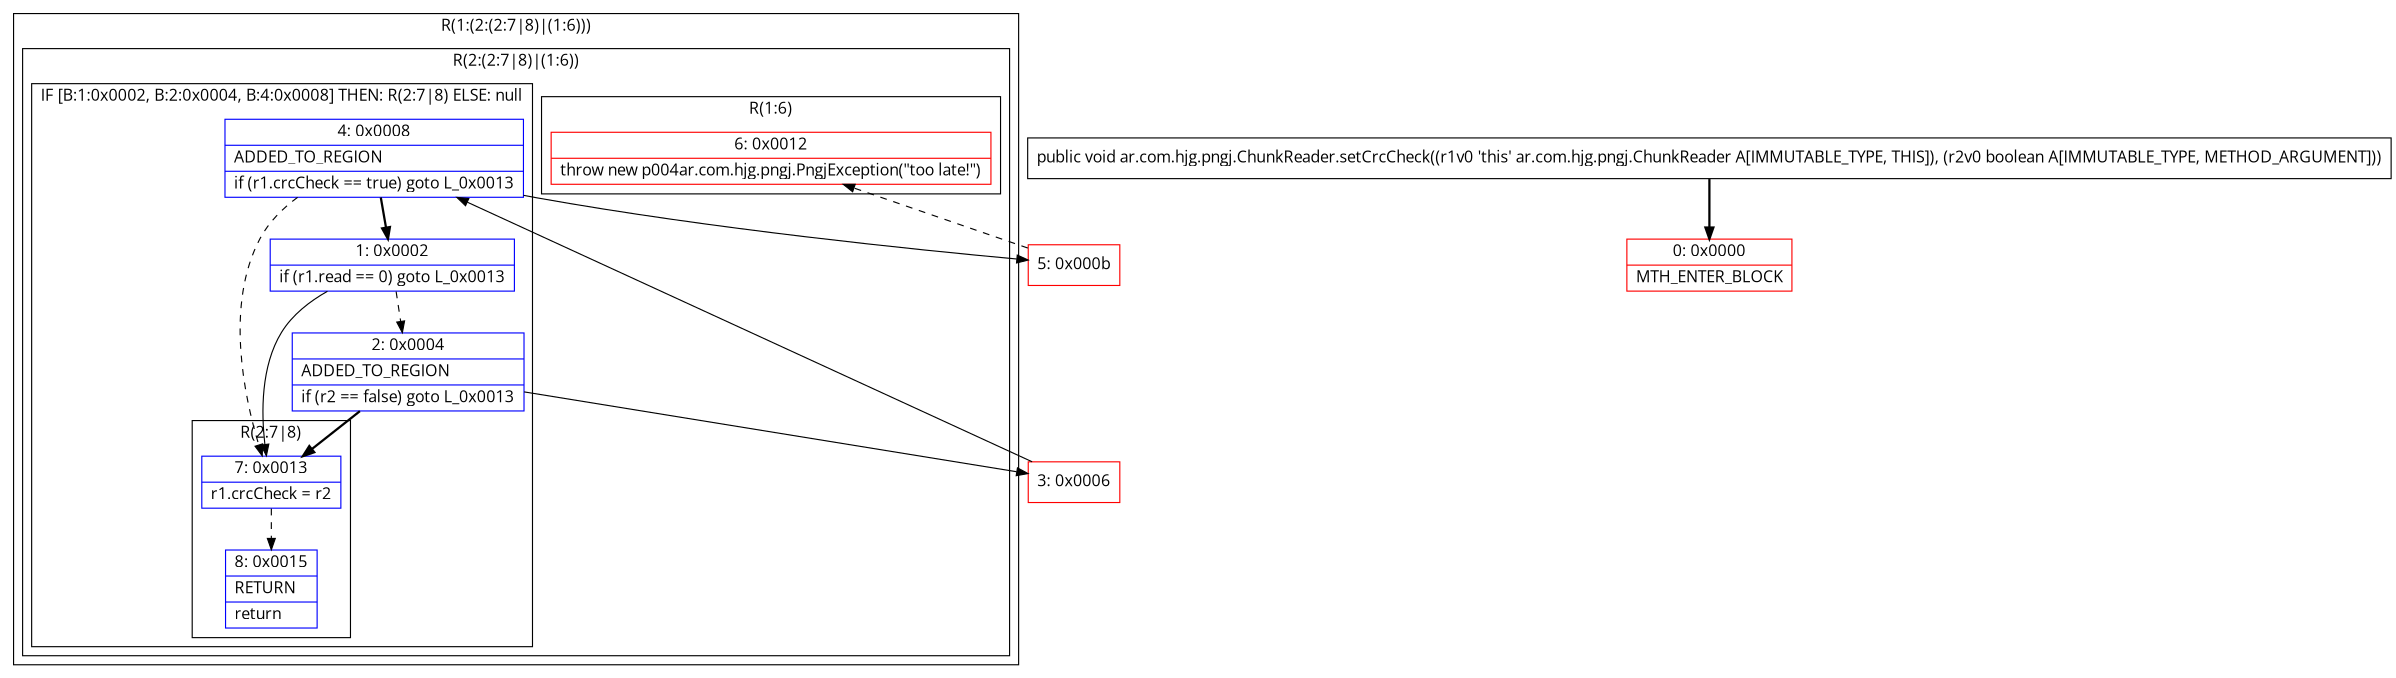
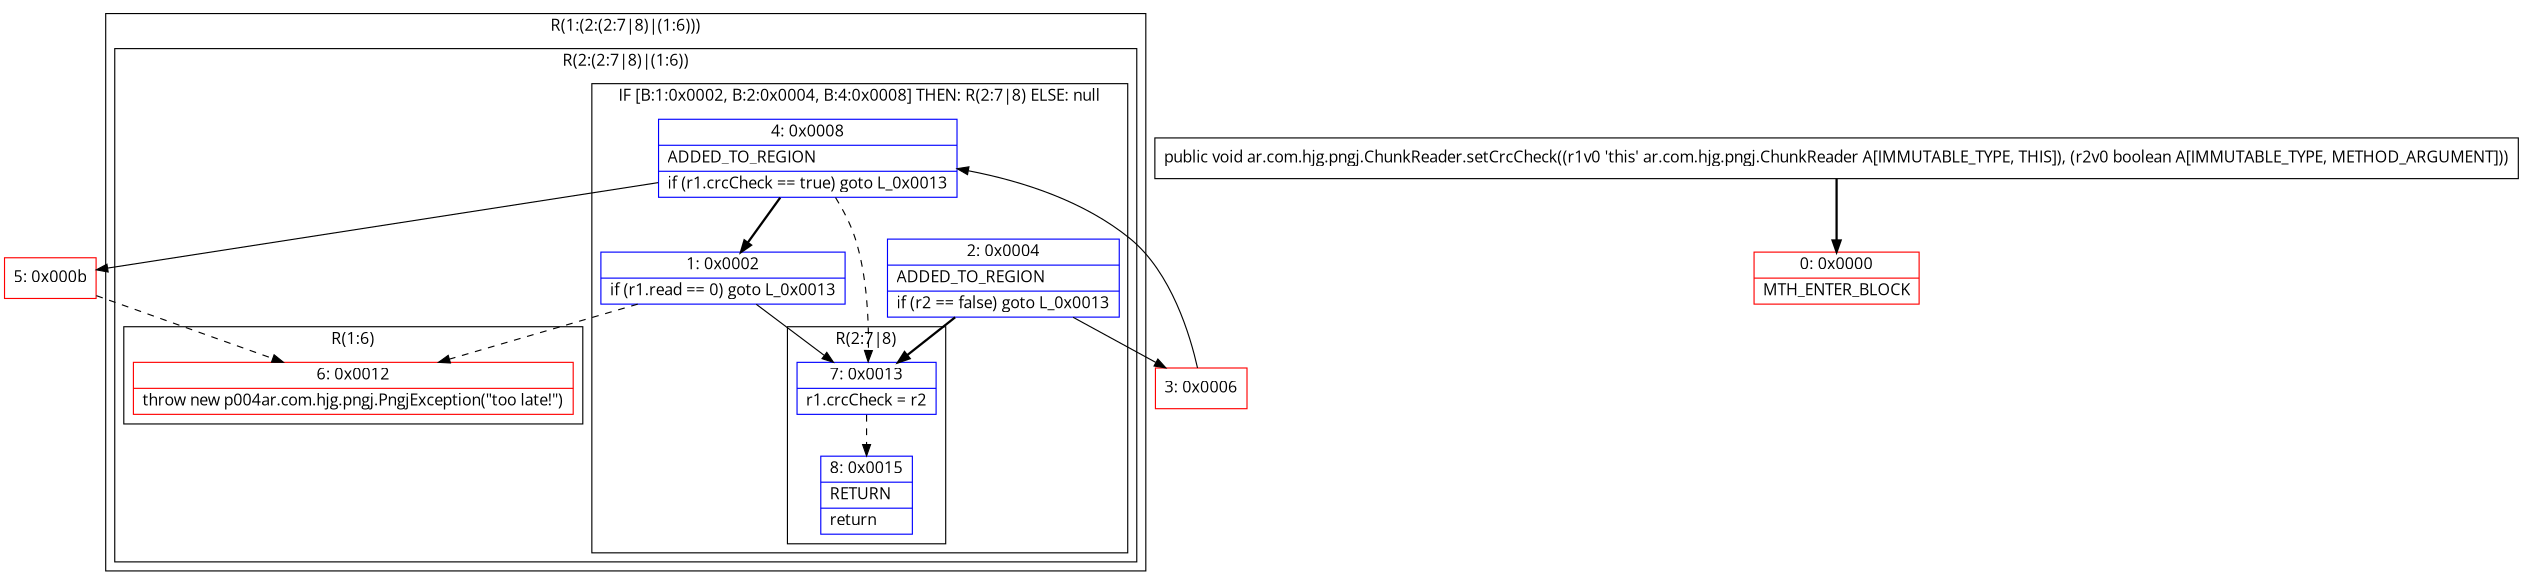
(398, 306) -> (534, 334)
